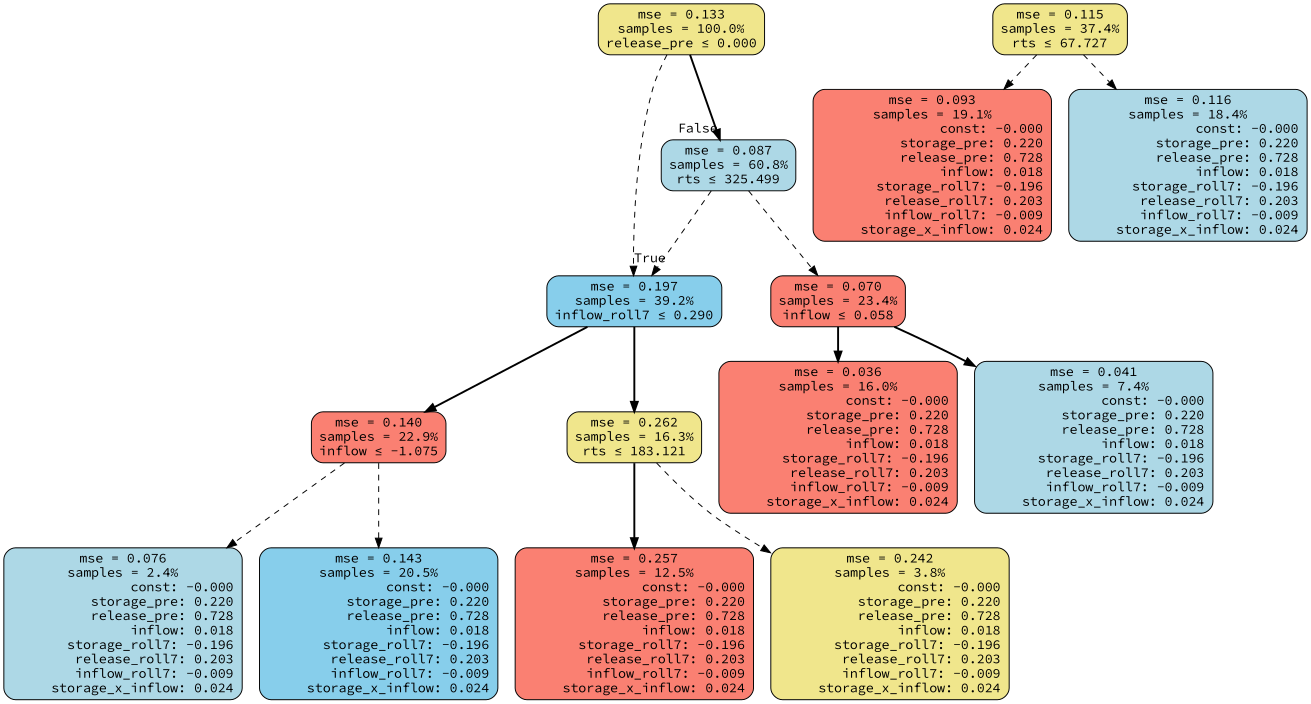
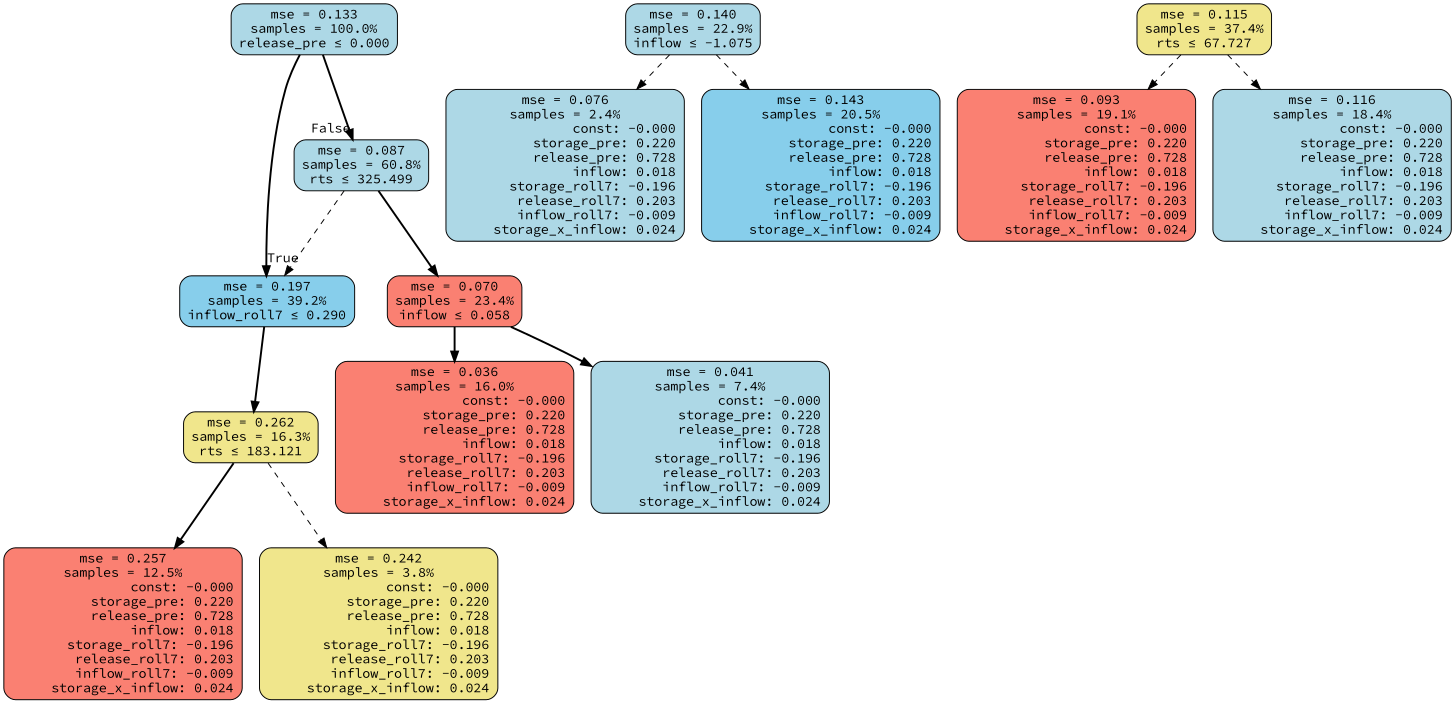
(681, 29) -> (314, 29)
(639, 158) -> (272, 158)
(780, 229) -> (405, 229)
(511, 367) -> none
(379, 437) -> (693, 29)
